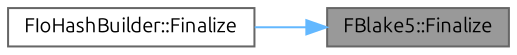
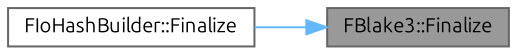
(418, 27) -> (418, 27)
